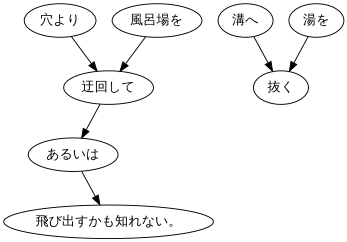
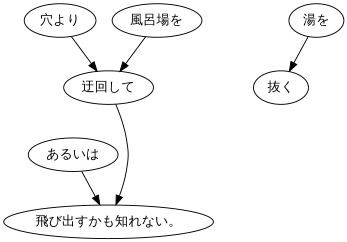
(246, 21) -> none
(93, 117) -> (128, 150)
